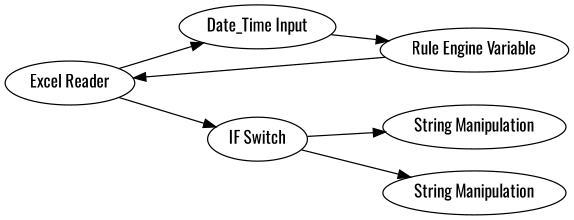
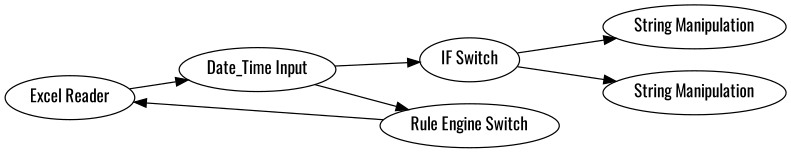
(474, 50) -> (470, 126)
(162, 110) -> (371, 64)
